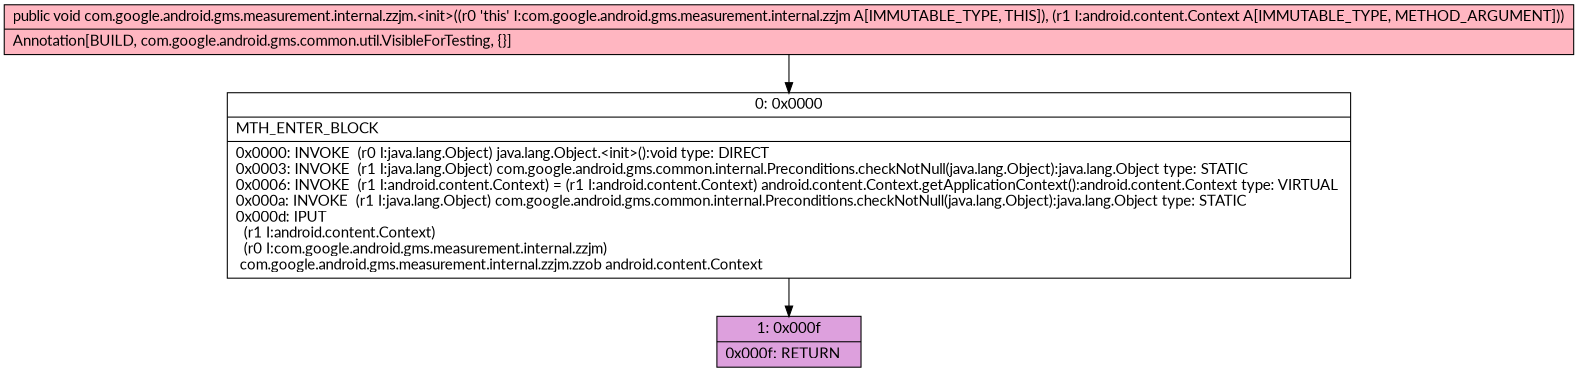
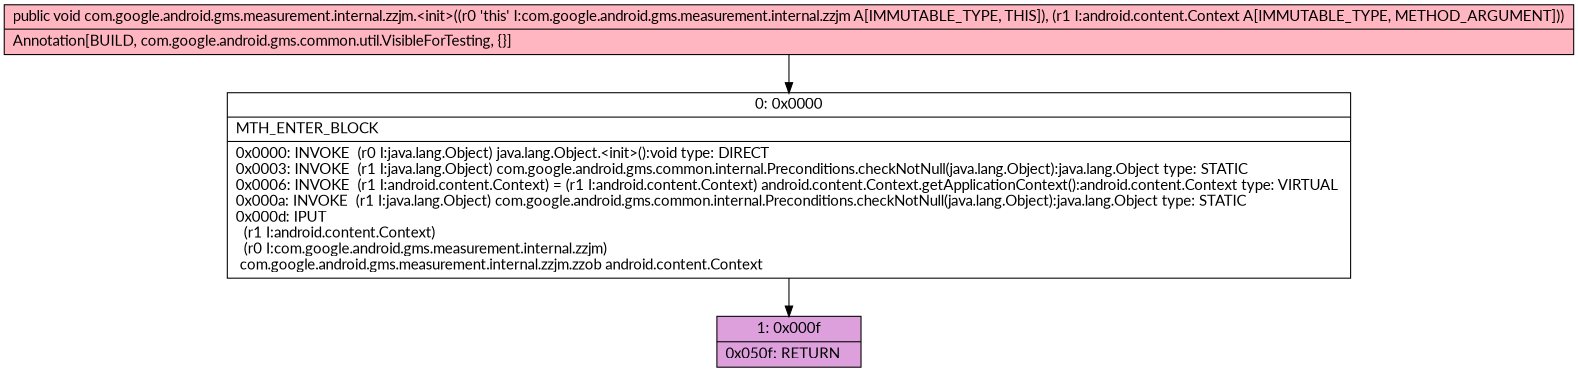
(789, 354) -> (789, 354)
